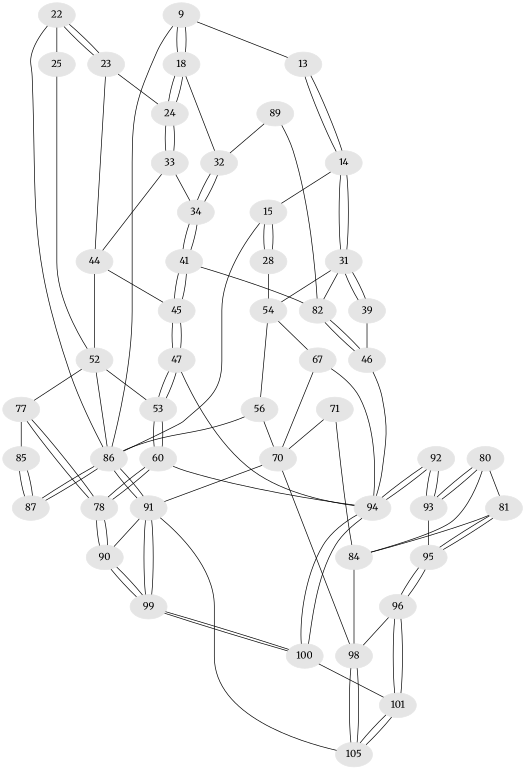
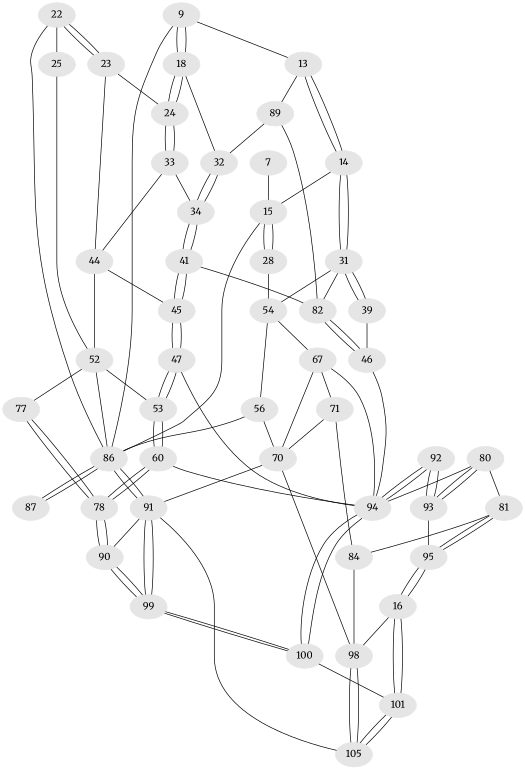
none -> (289, 89)
none -> (268, 163)
none -> (326, 385)
(21, 459) -> none
(443, 527) -> (422, 488)
(398, 607) -> (398, 607)
